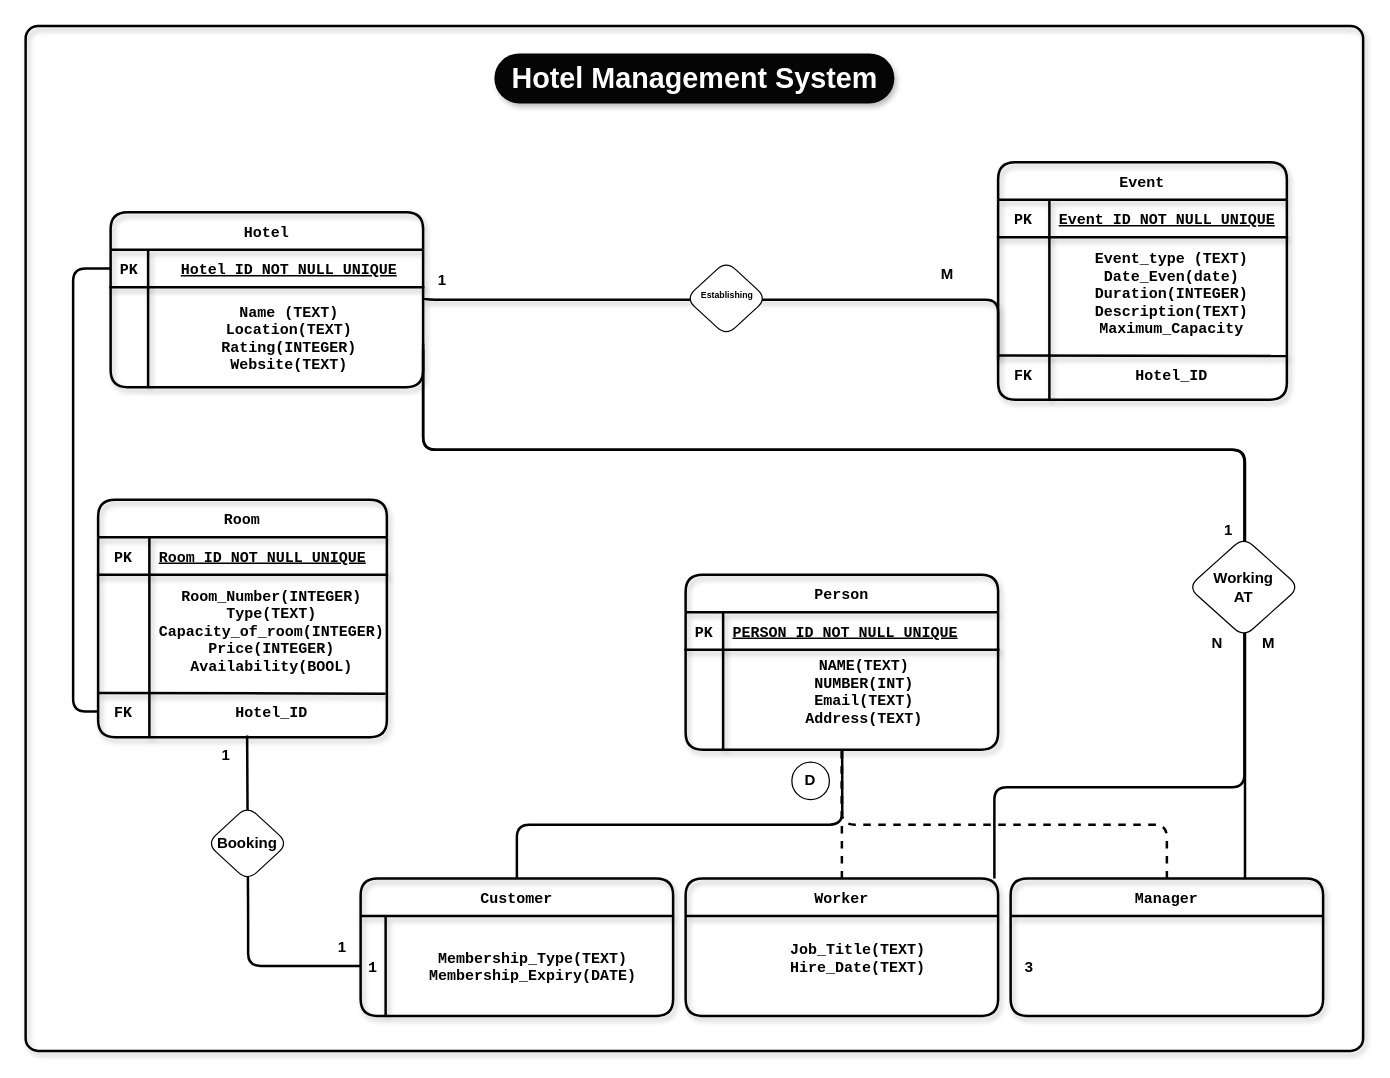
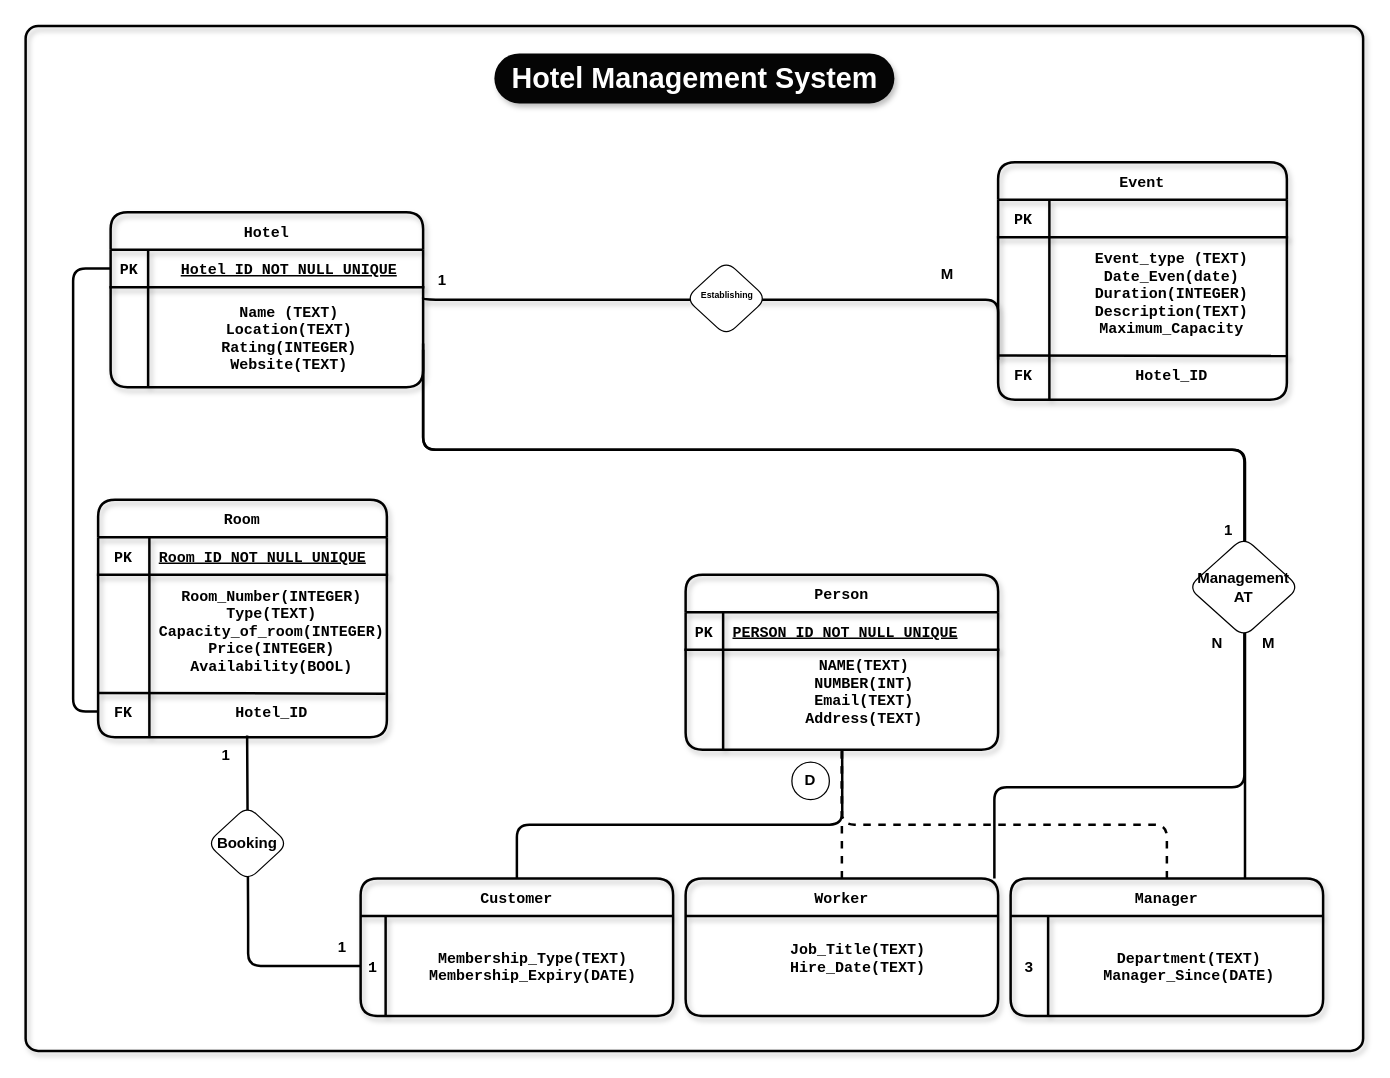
(1168, 218) -> none
(1244, 587) -> (1244, 587)
none -> (1186, 966)
